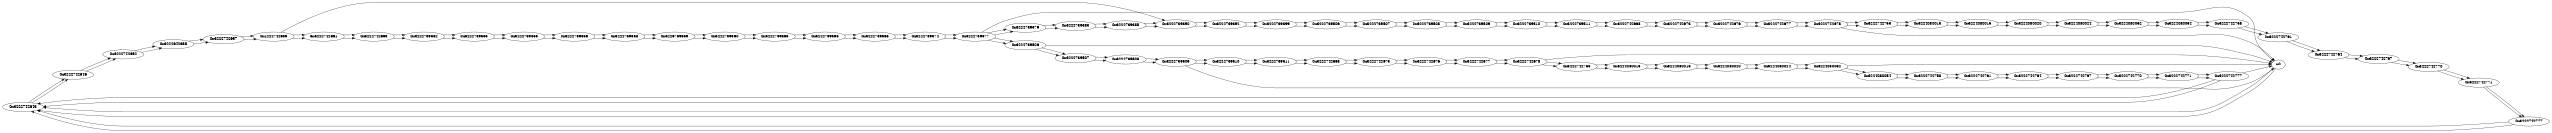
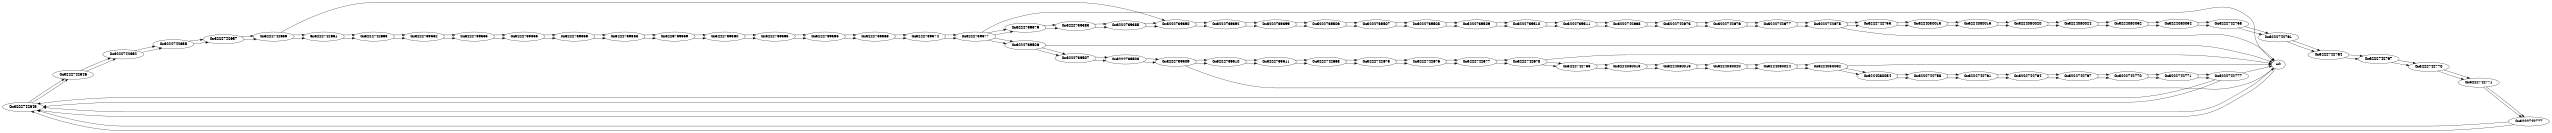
(274, 37) -> (274, 37)
(173, 44) -> (173, 44)
